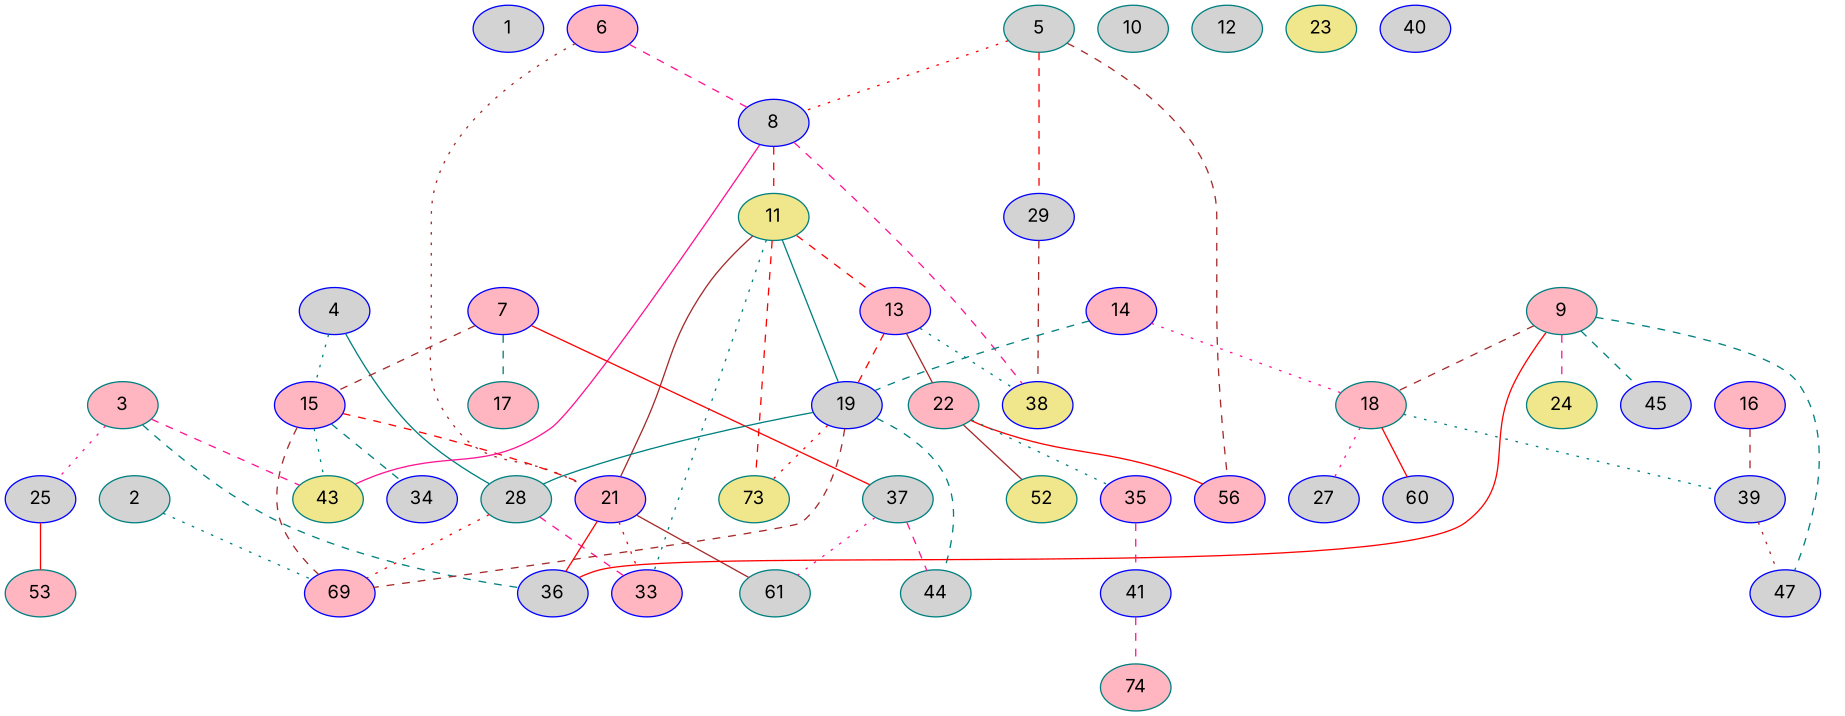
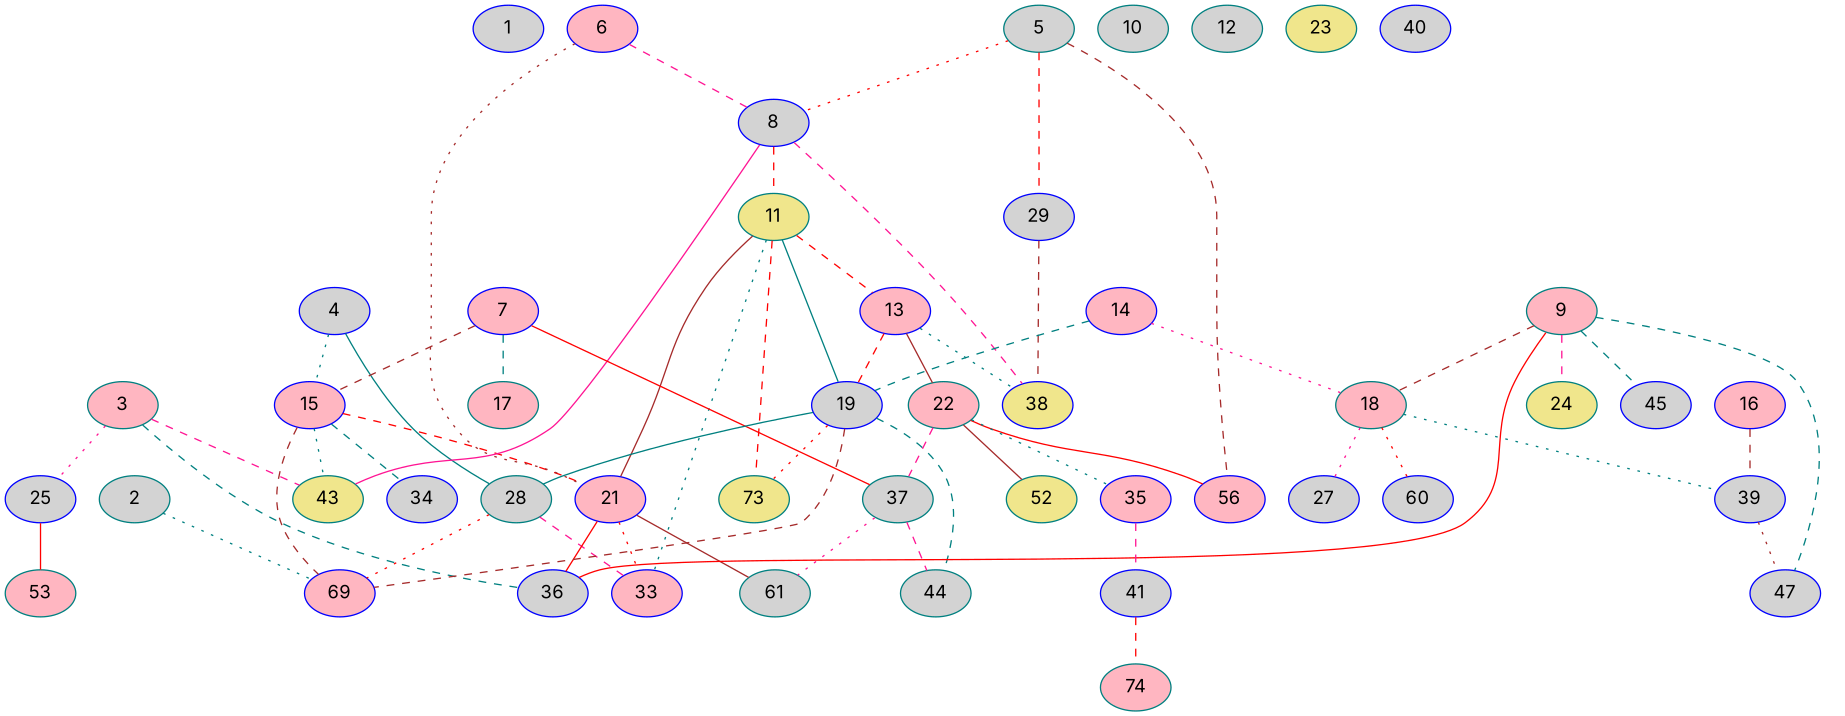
(1395, 452) -> (1395, 452)
none -> (919, 456)
(1136, 641) -> (1136, 641)
